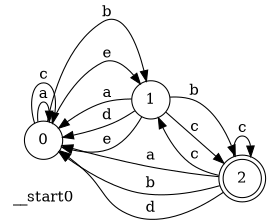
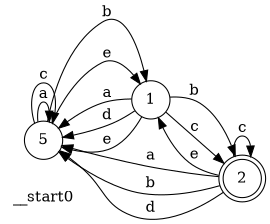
(44, 140) -> (44, 140)
(194, 155) -> (194, 155)
